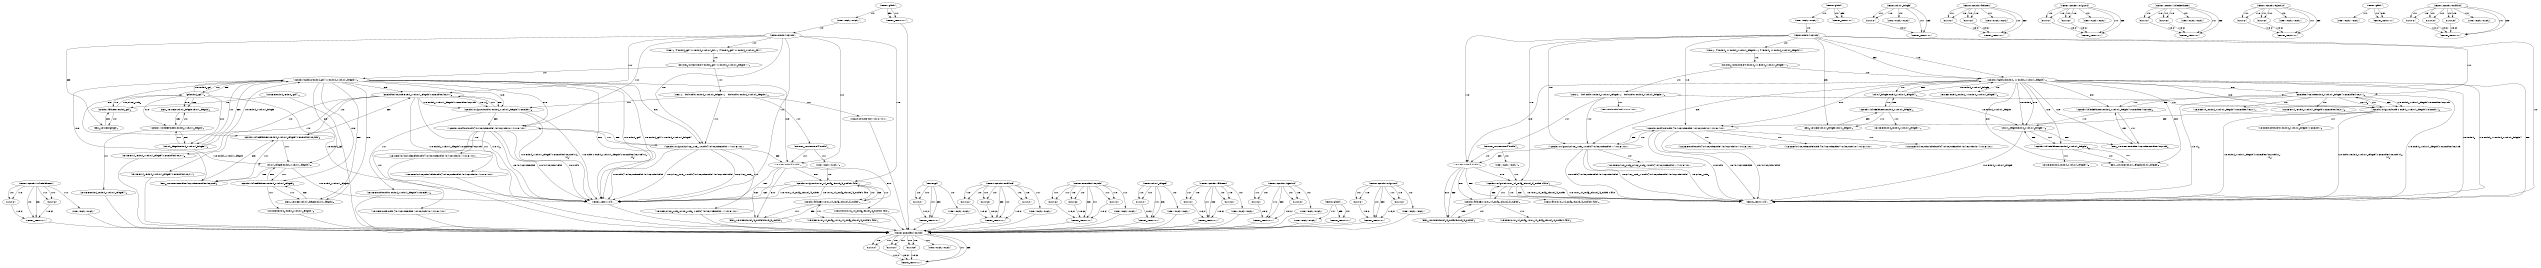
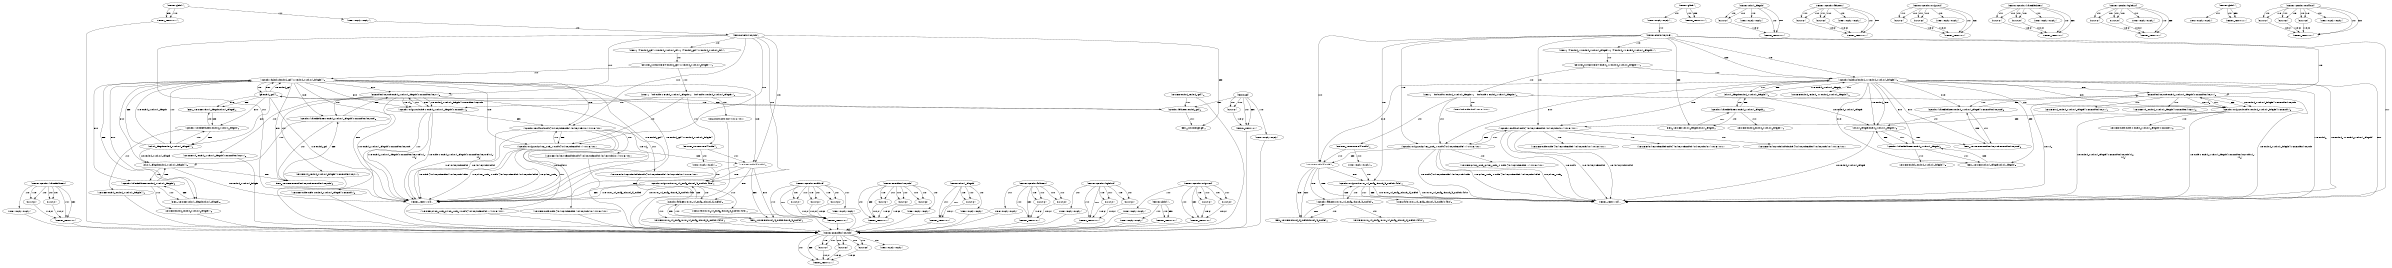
(132, 102) -> (718, 102)
(105, 119) -> (1216, 102)
